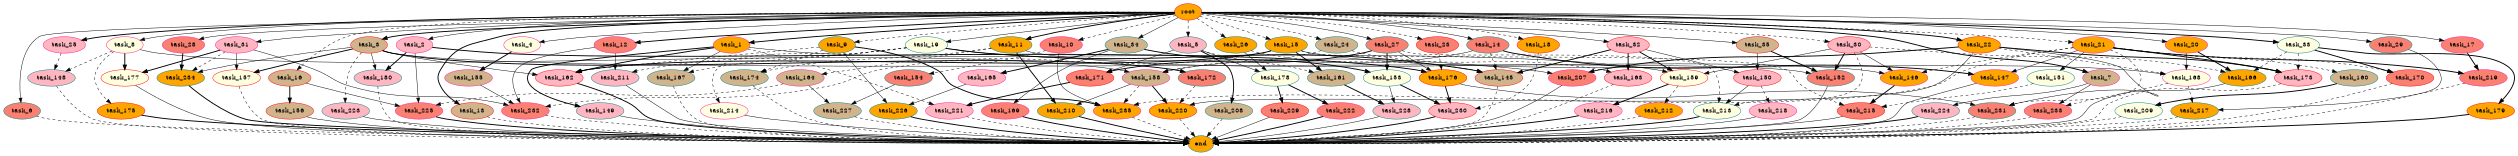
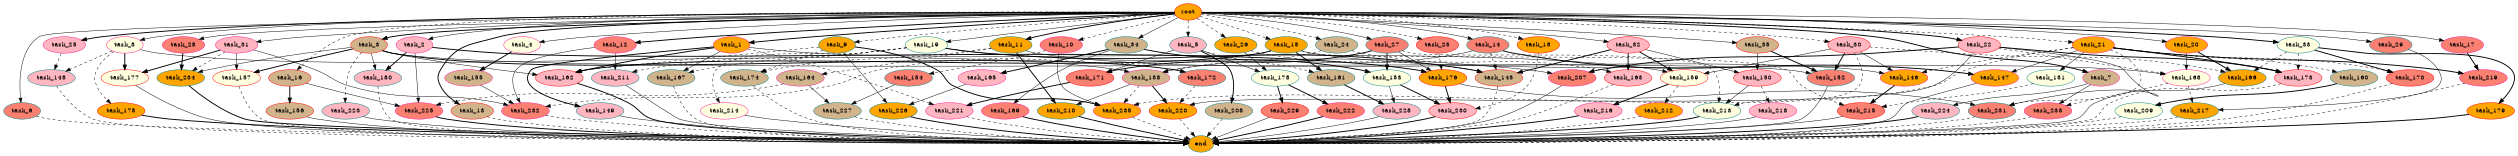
(1979, 45) -> (1979, 45)
